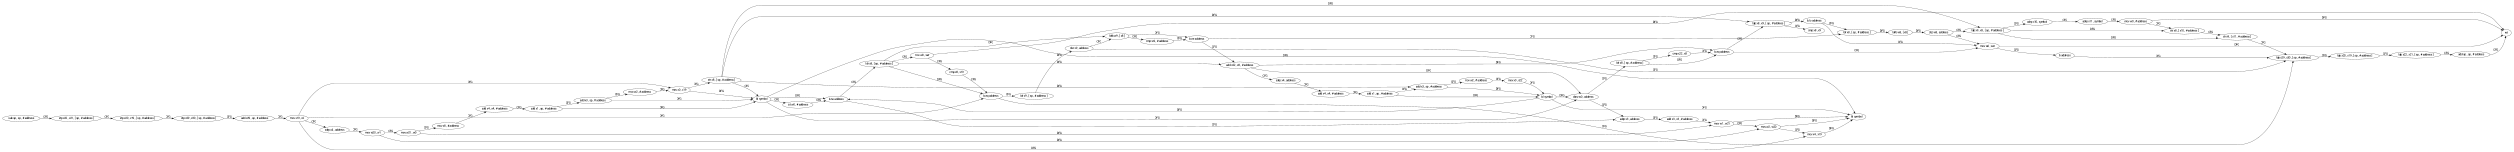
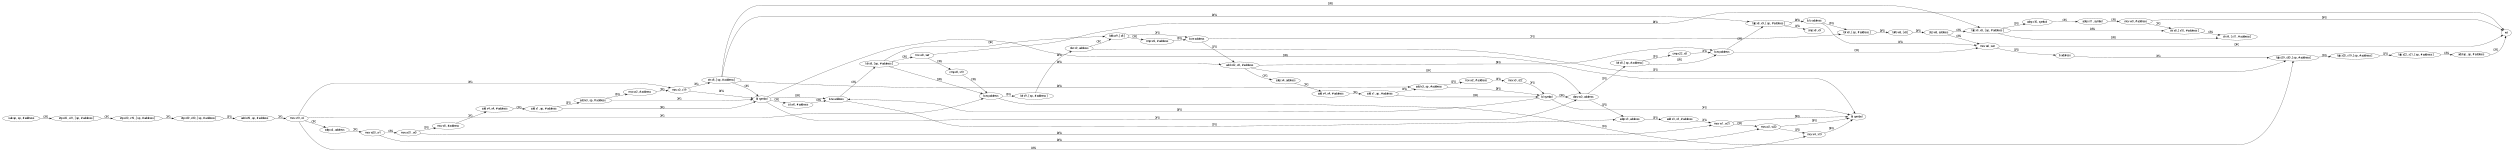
(2264, 45) -> none
